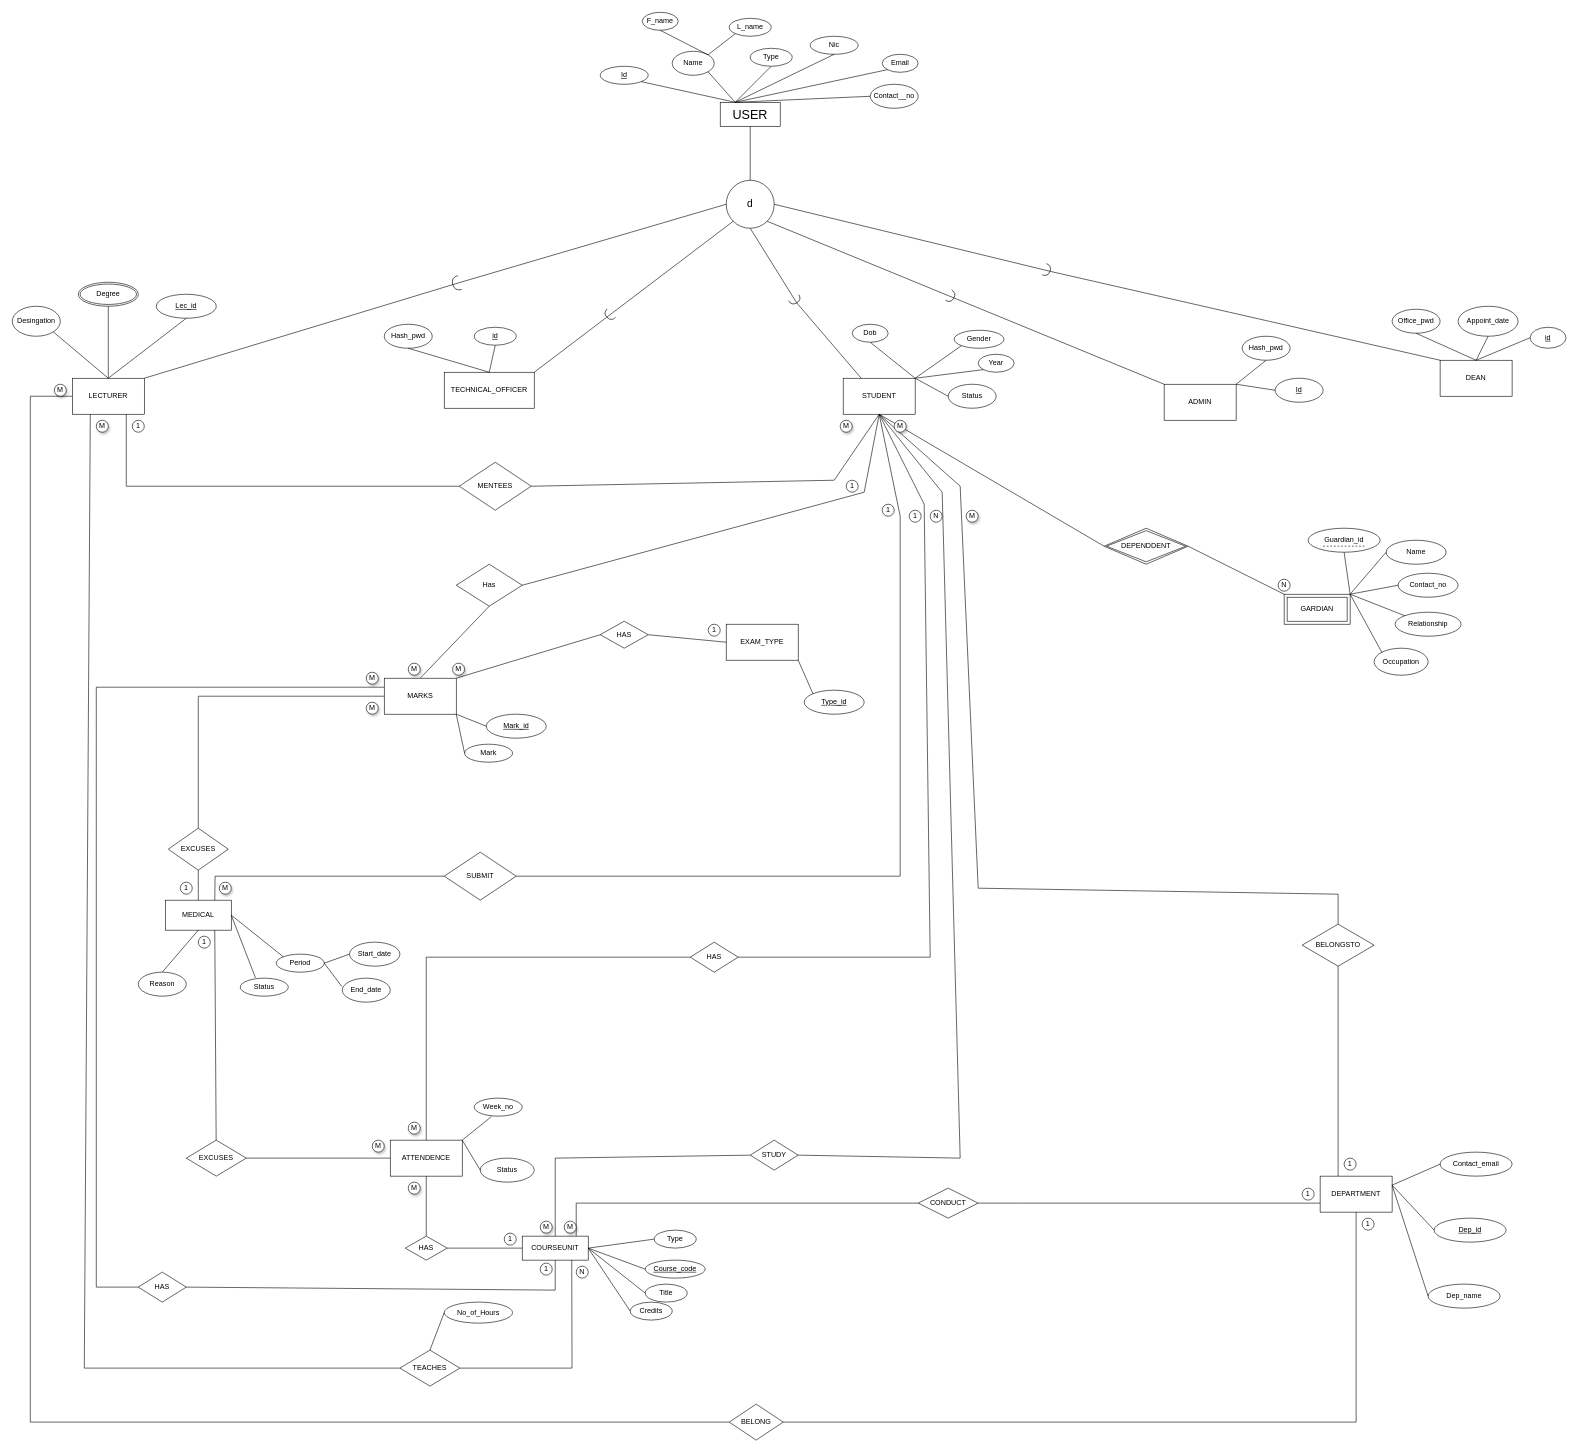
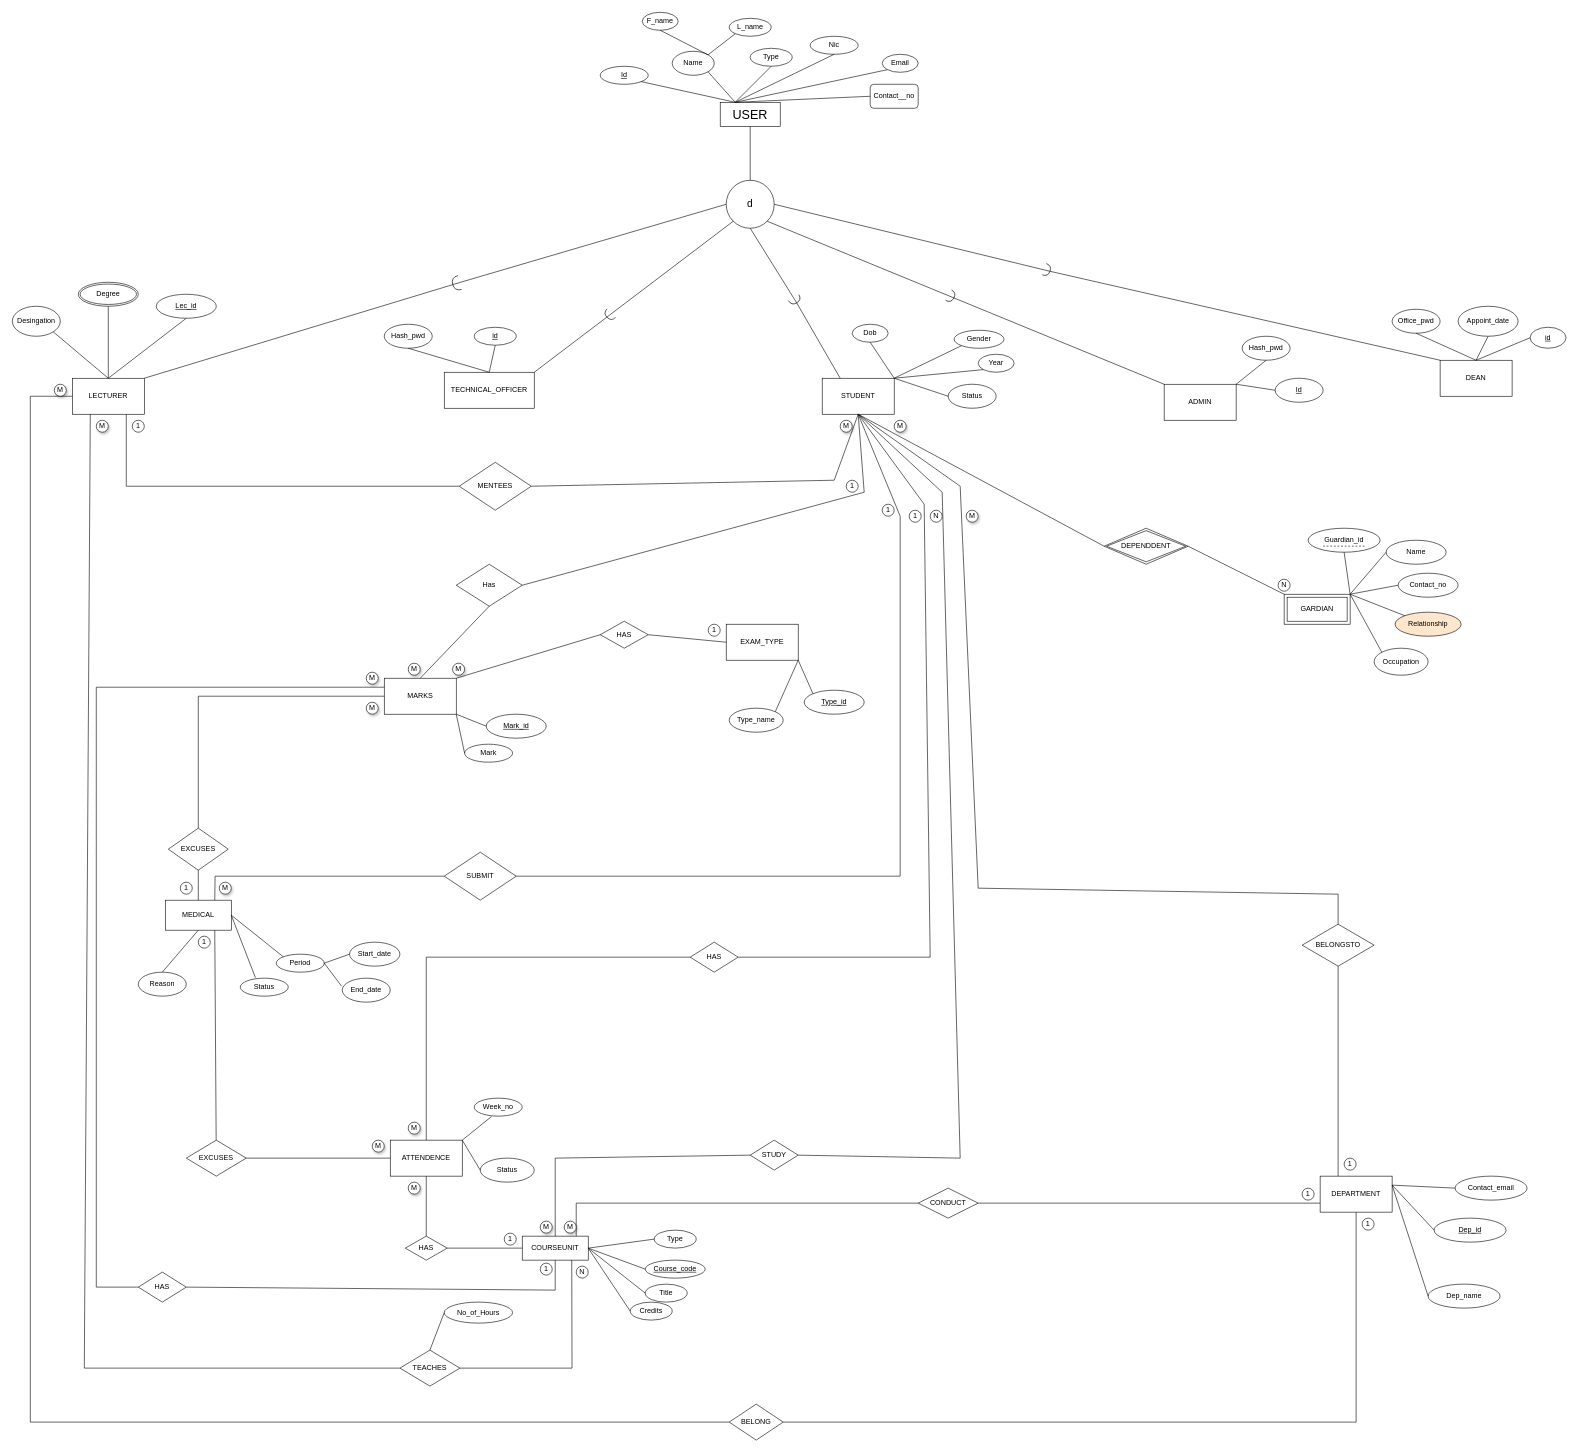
(894, 96) -> (894, 96)
(879, 396) -> (858, 396)
(1428, 624) -> (1428, 624)
none -> (786, 687)
none -> (756, 720)
(1476, 1164) -> (1491, 1188)
